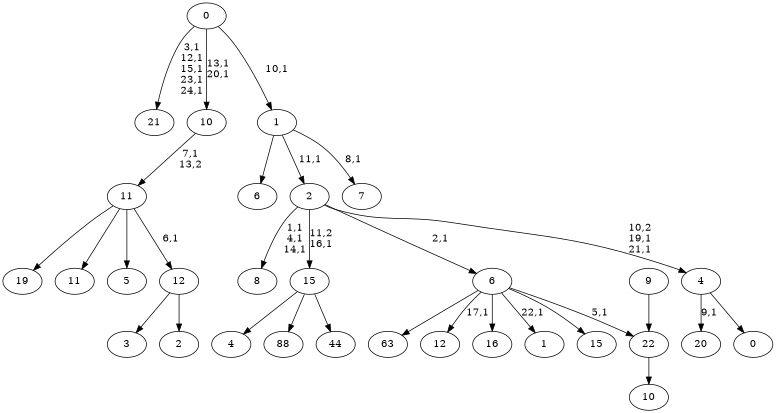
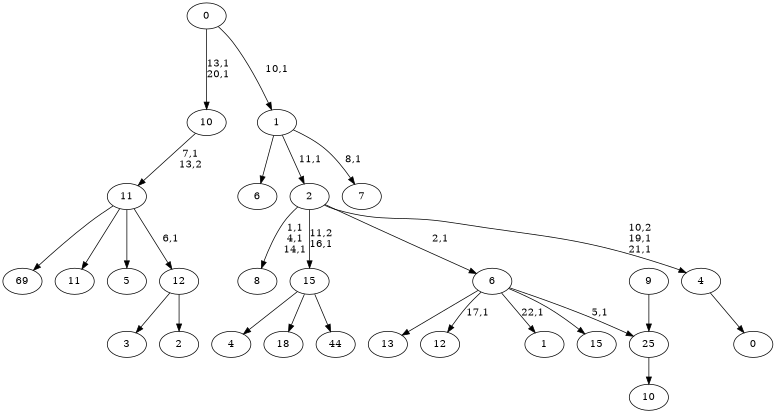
(154, 123) -> none
(22, 281) -> (22, 281)
(283, 344) -> (283, 344)
(388, 344) -> (388, 344)
(492, 344) -> none
(649, 344) -> (649, 344)
(701, 344) -> none
